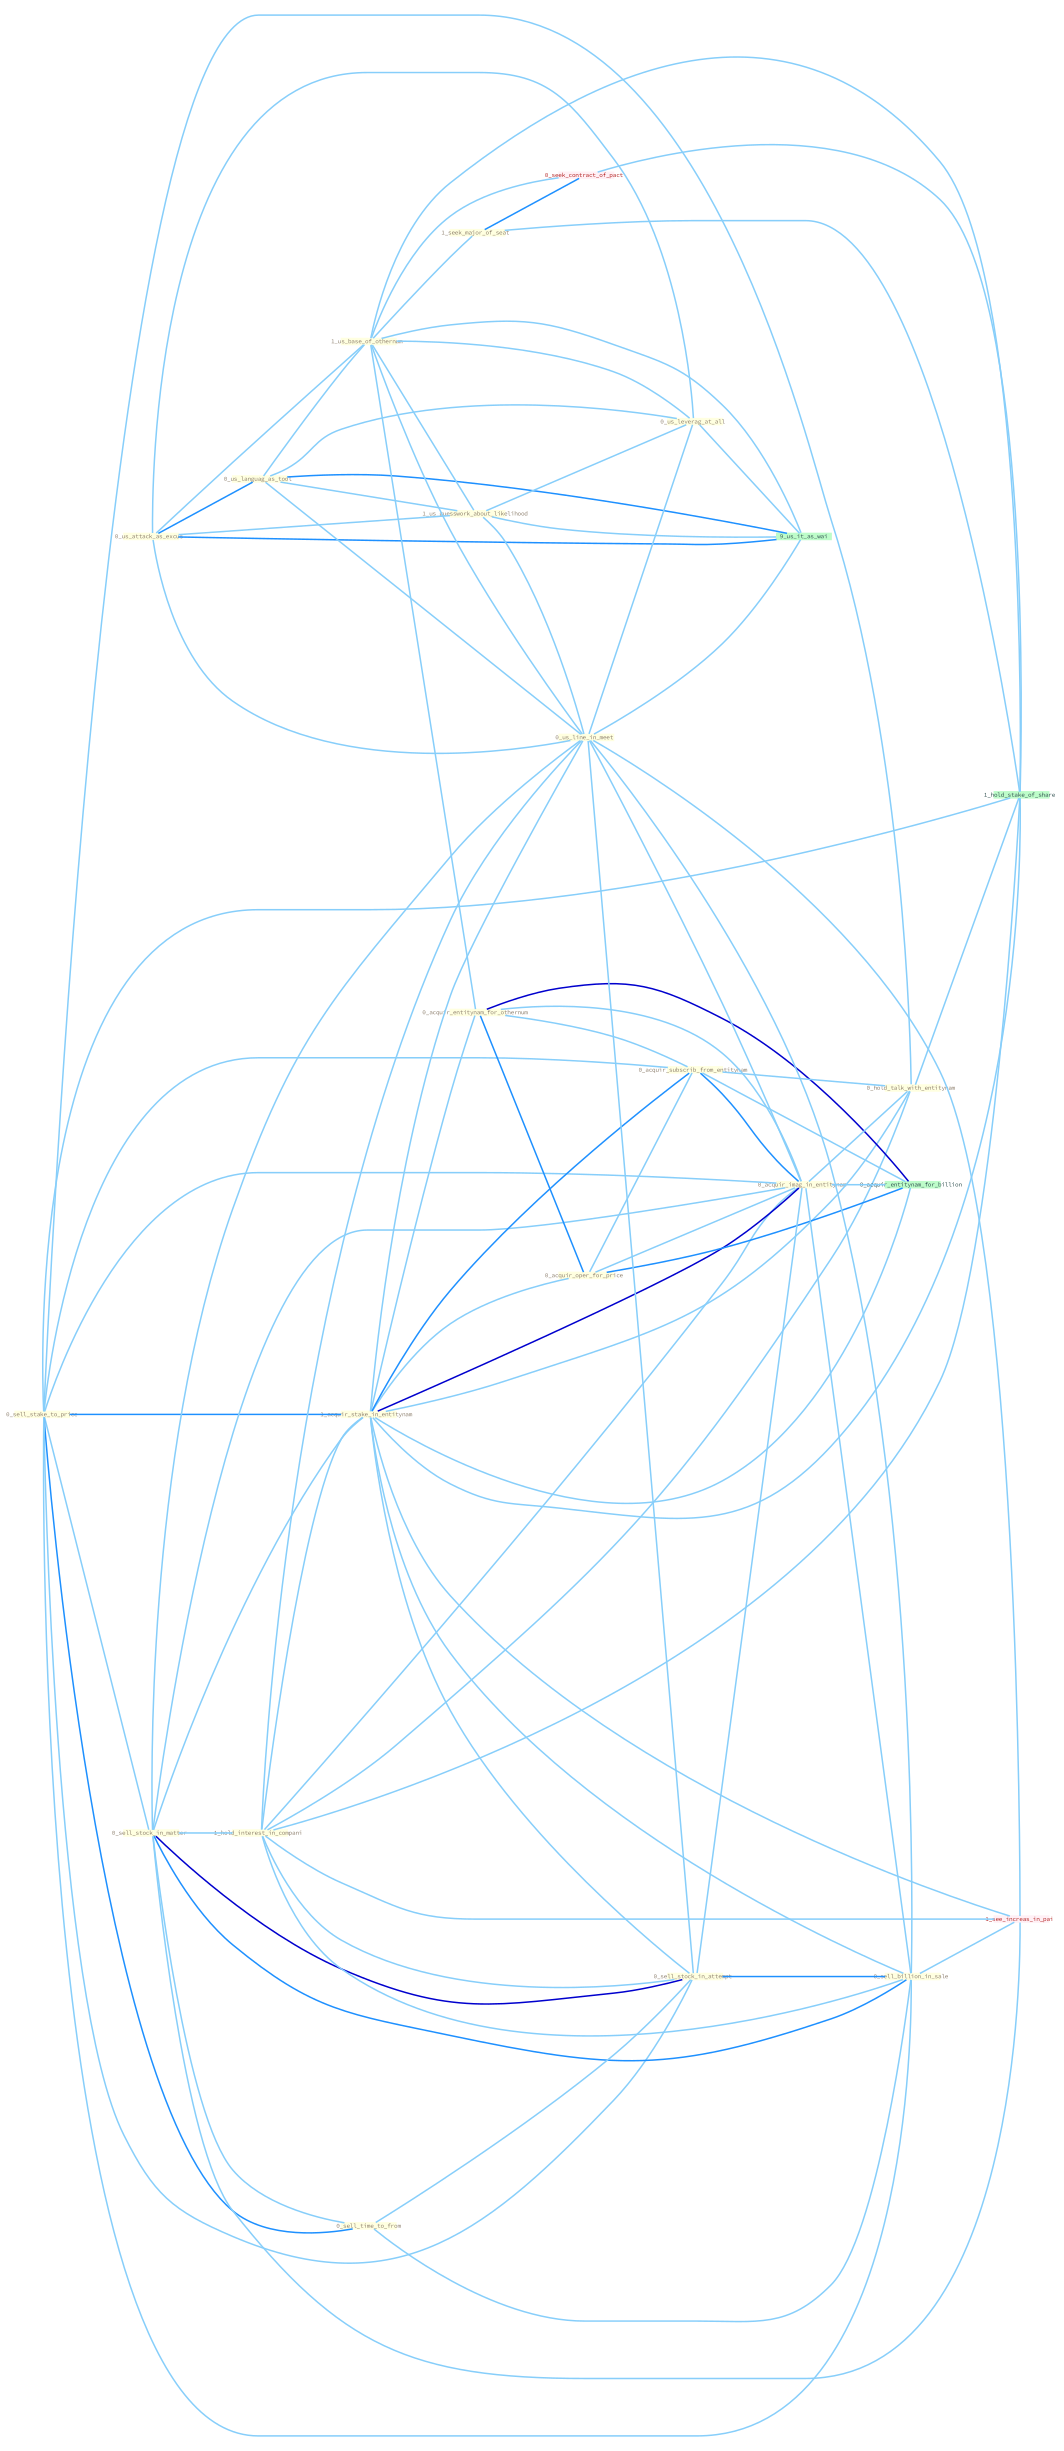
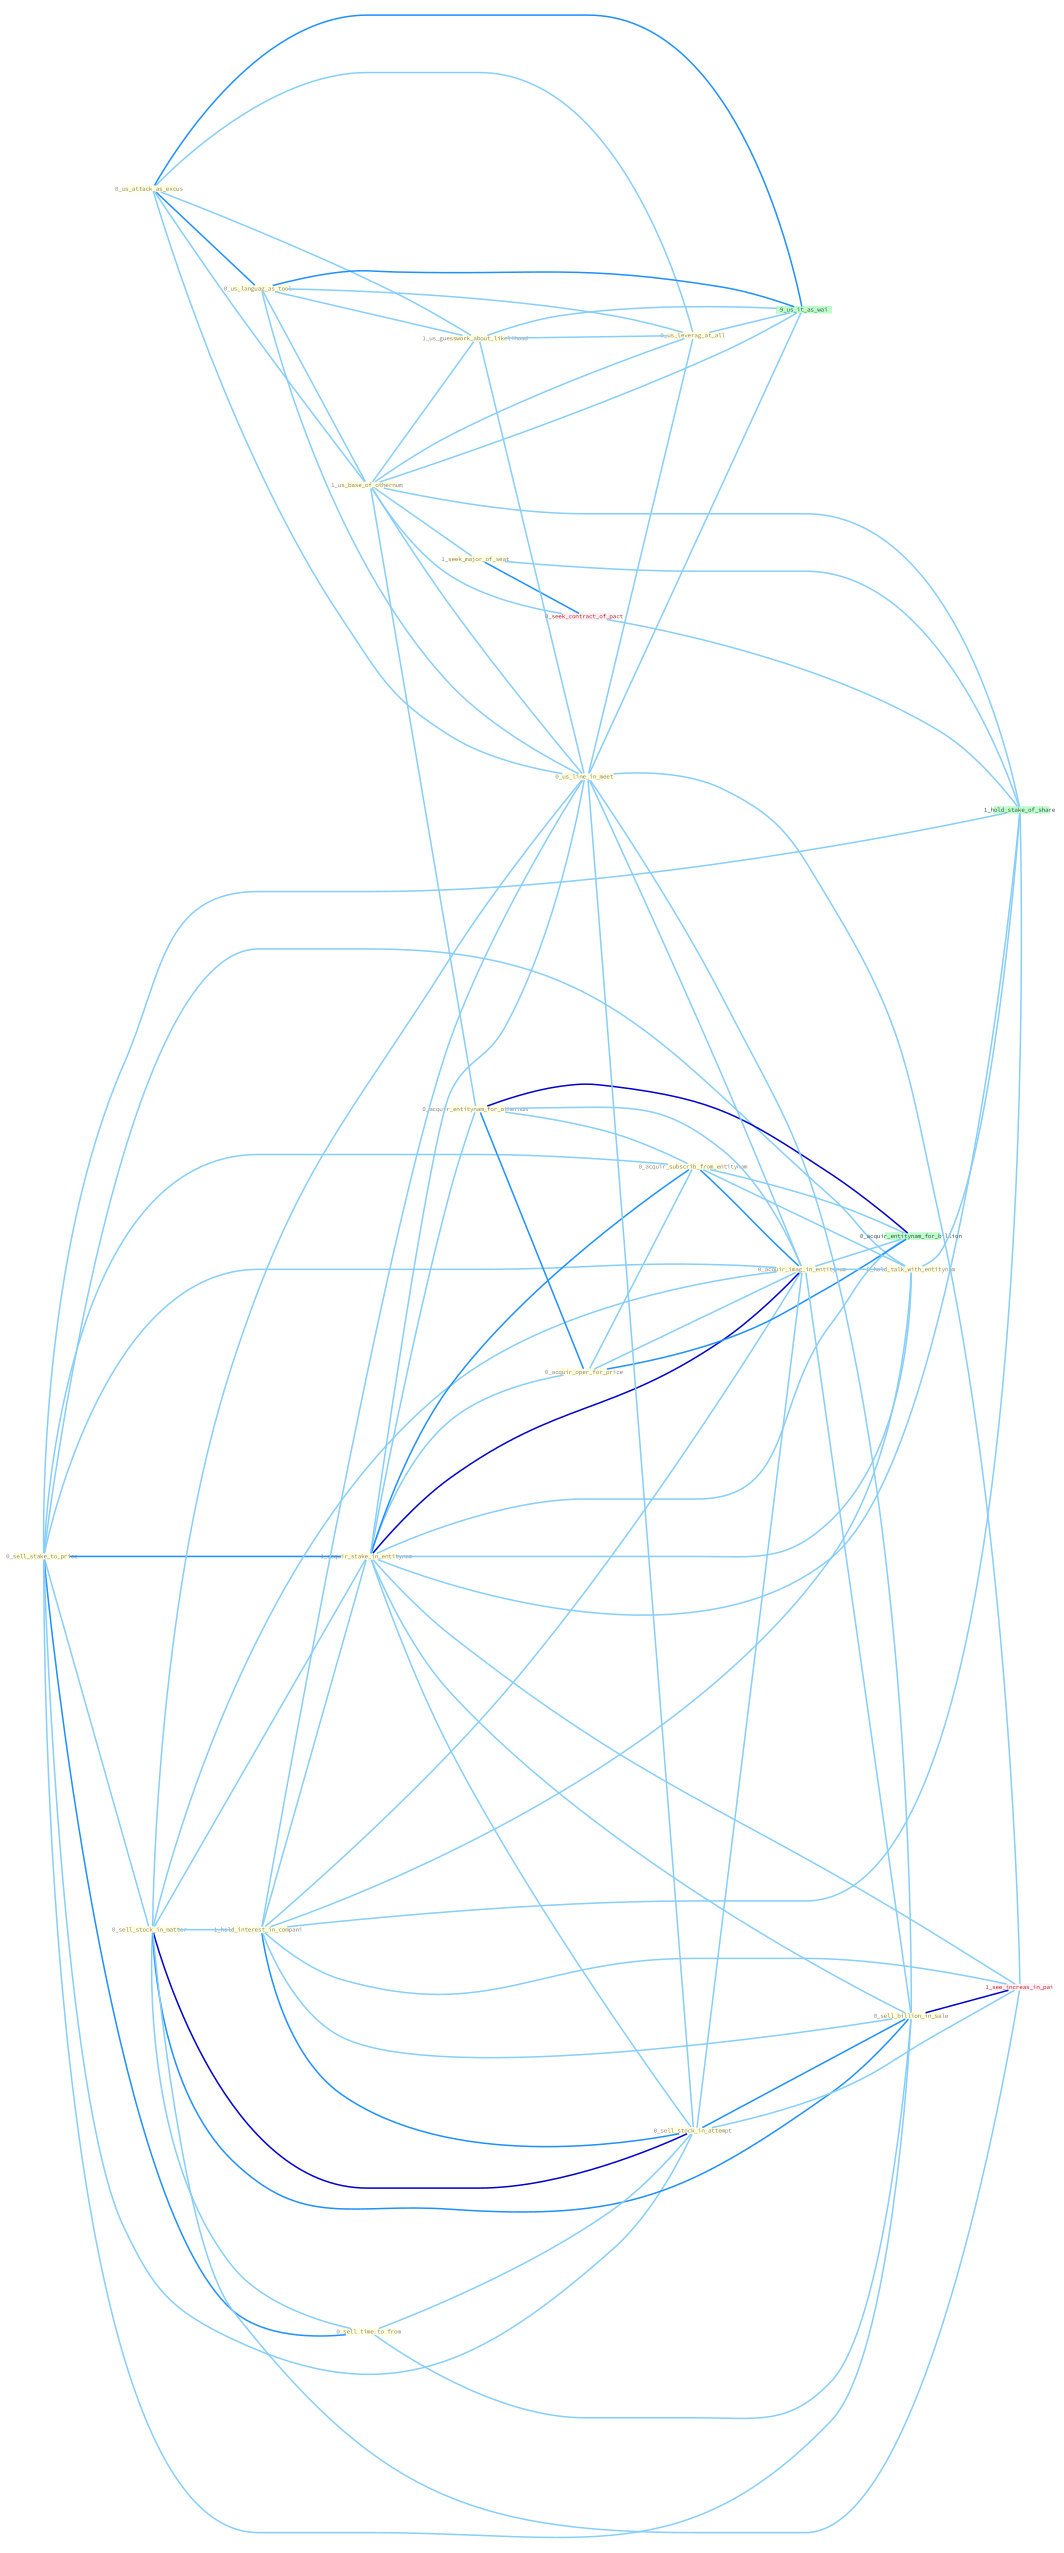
(967, 1948) -> (967, 2001)
(439, 1975) -> (416, 2128)
none -> (870, 2074)
